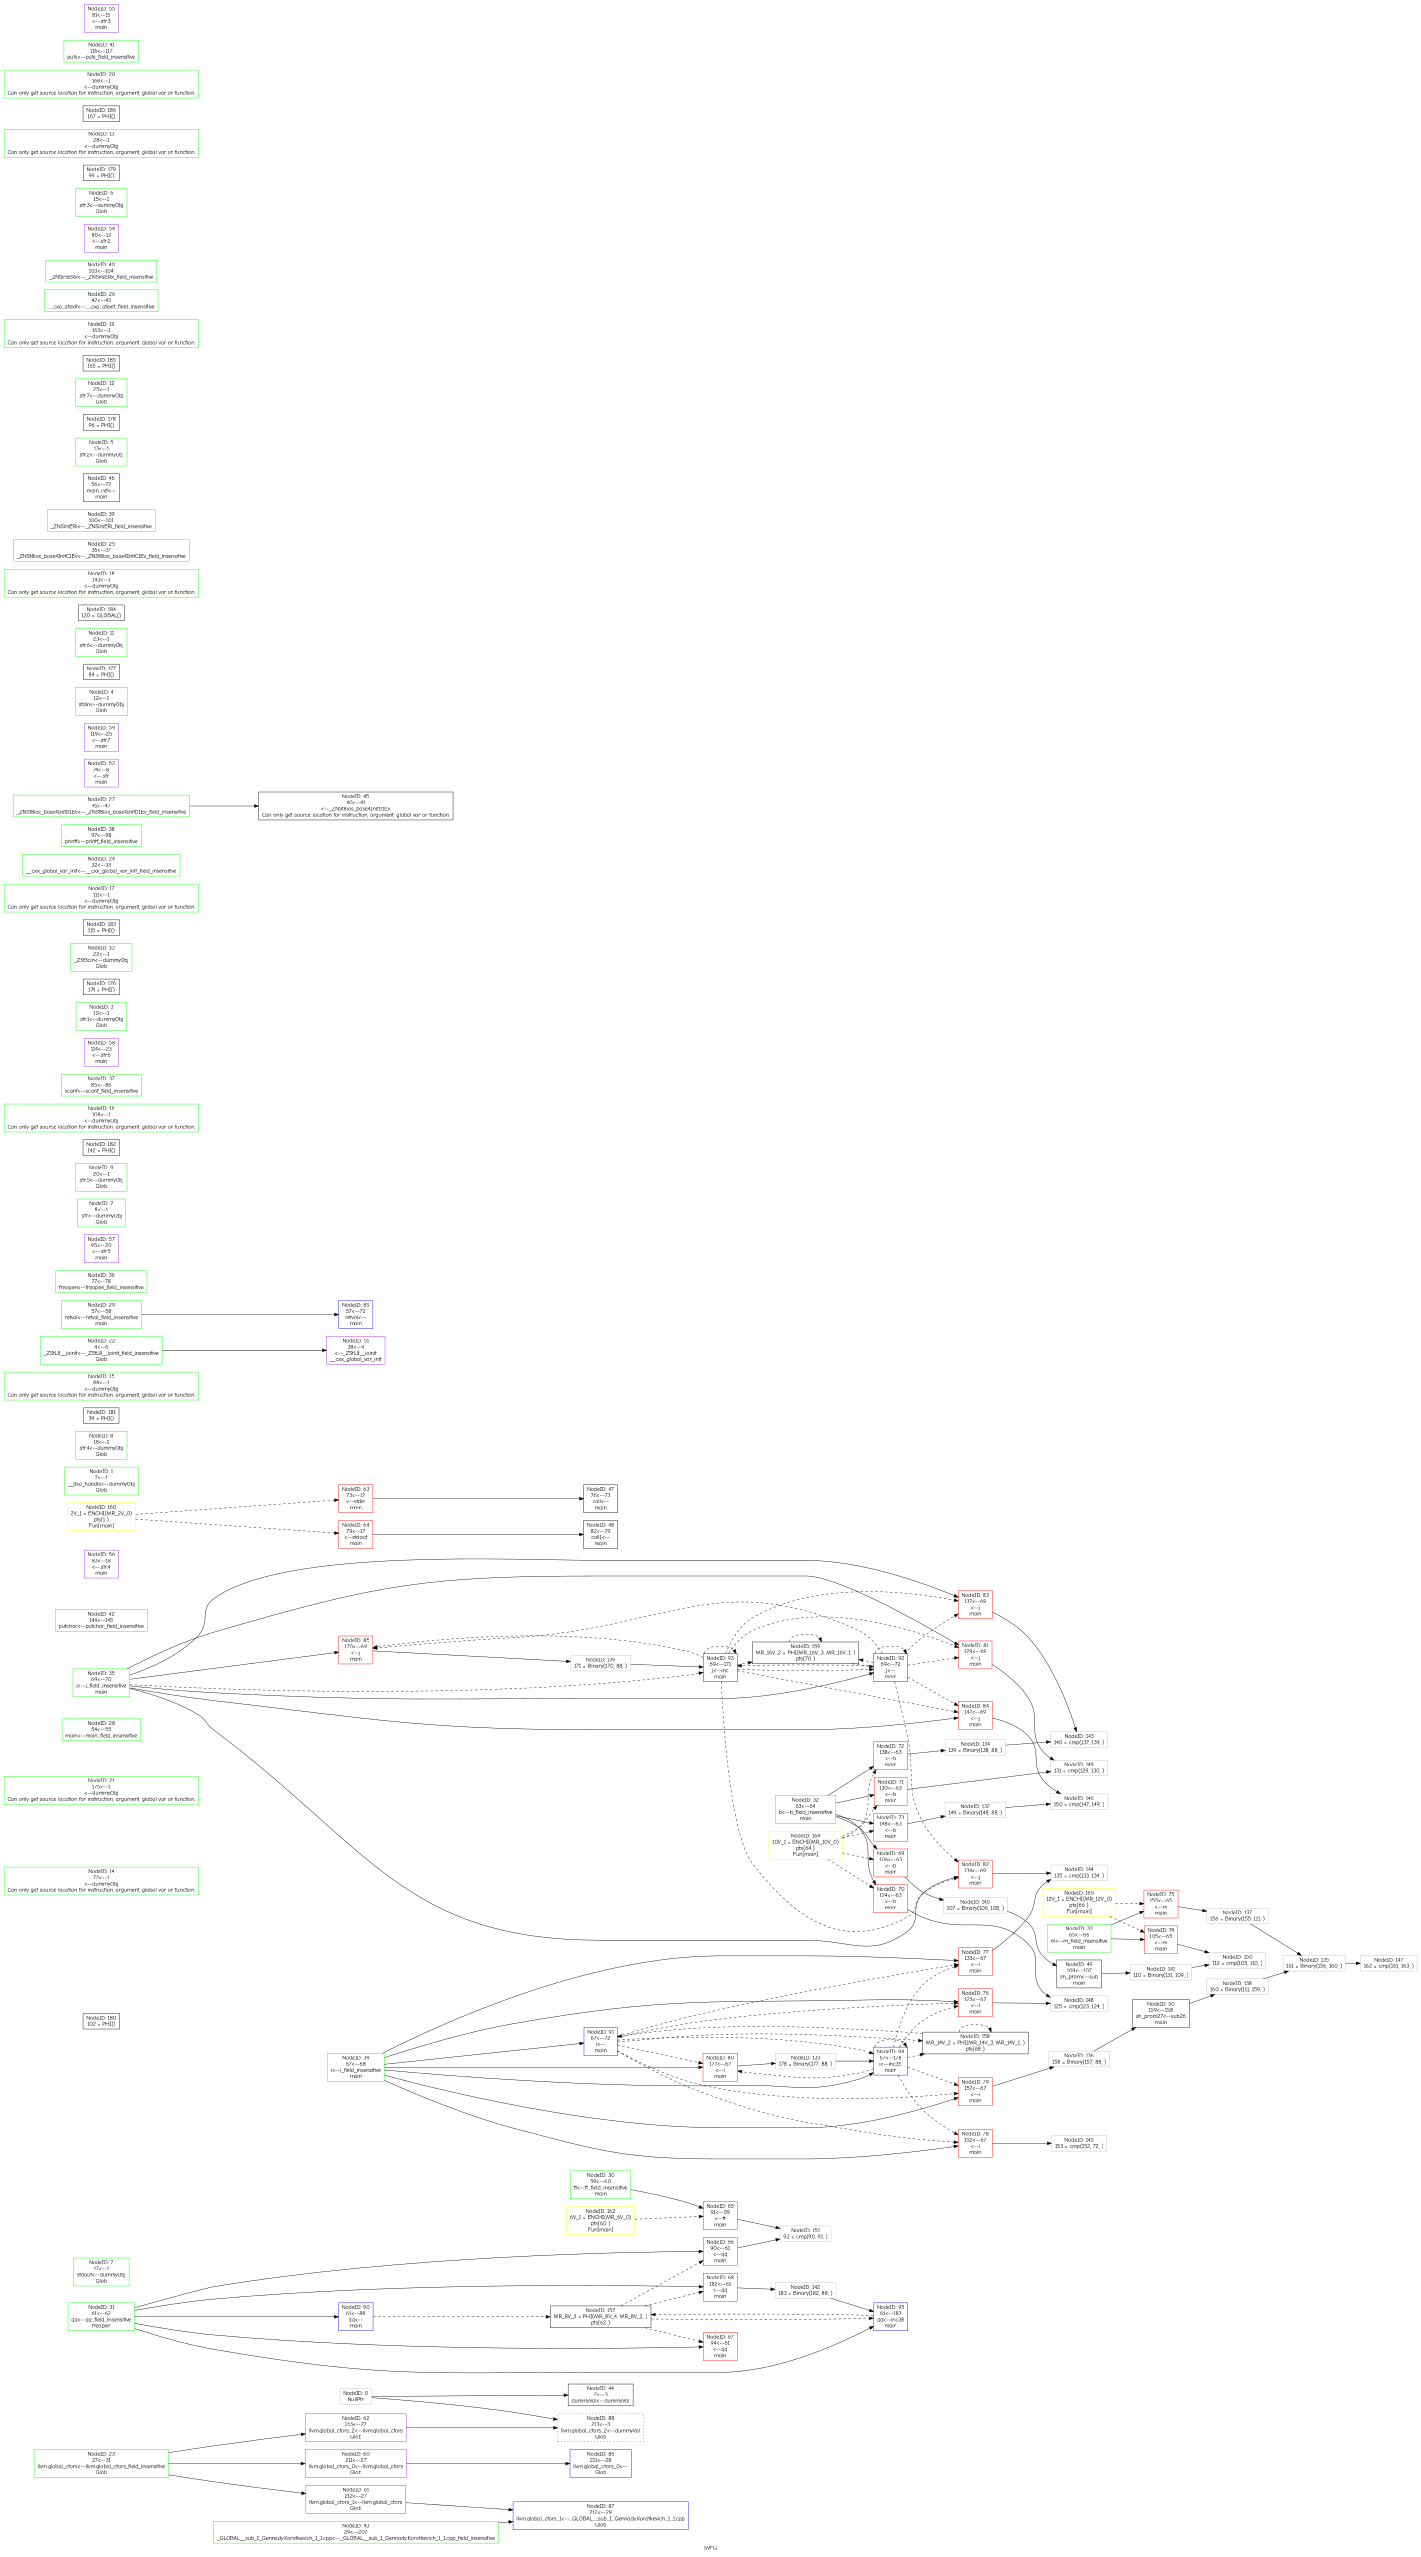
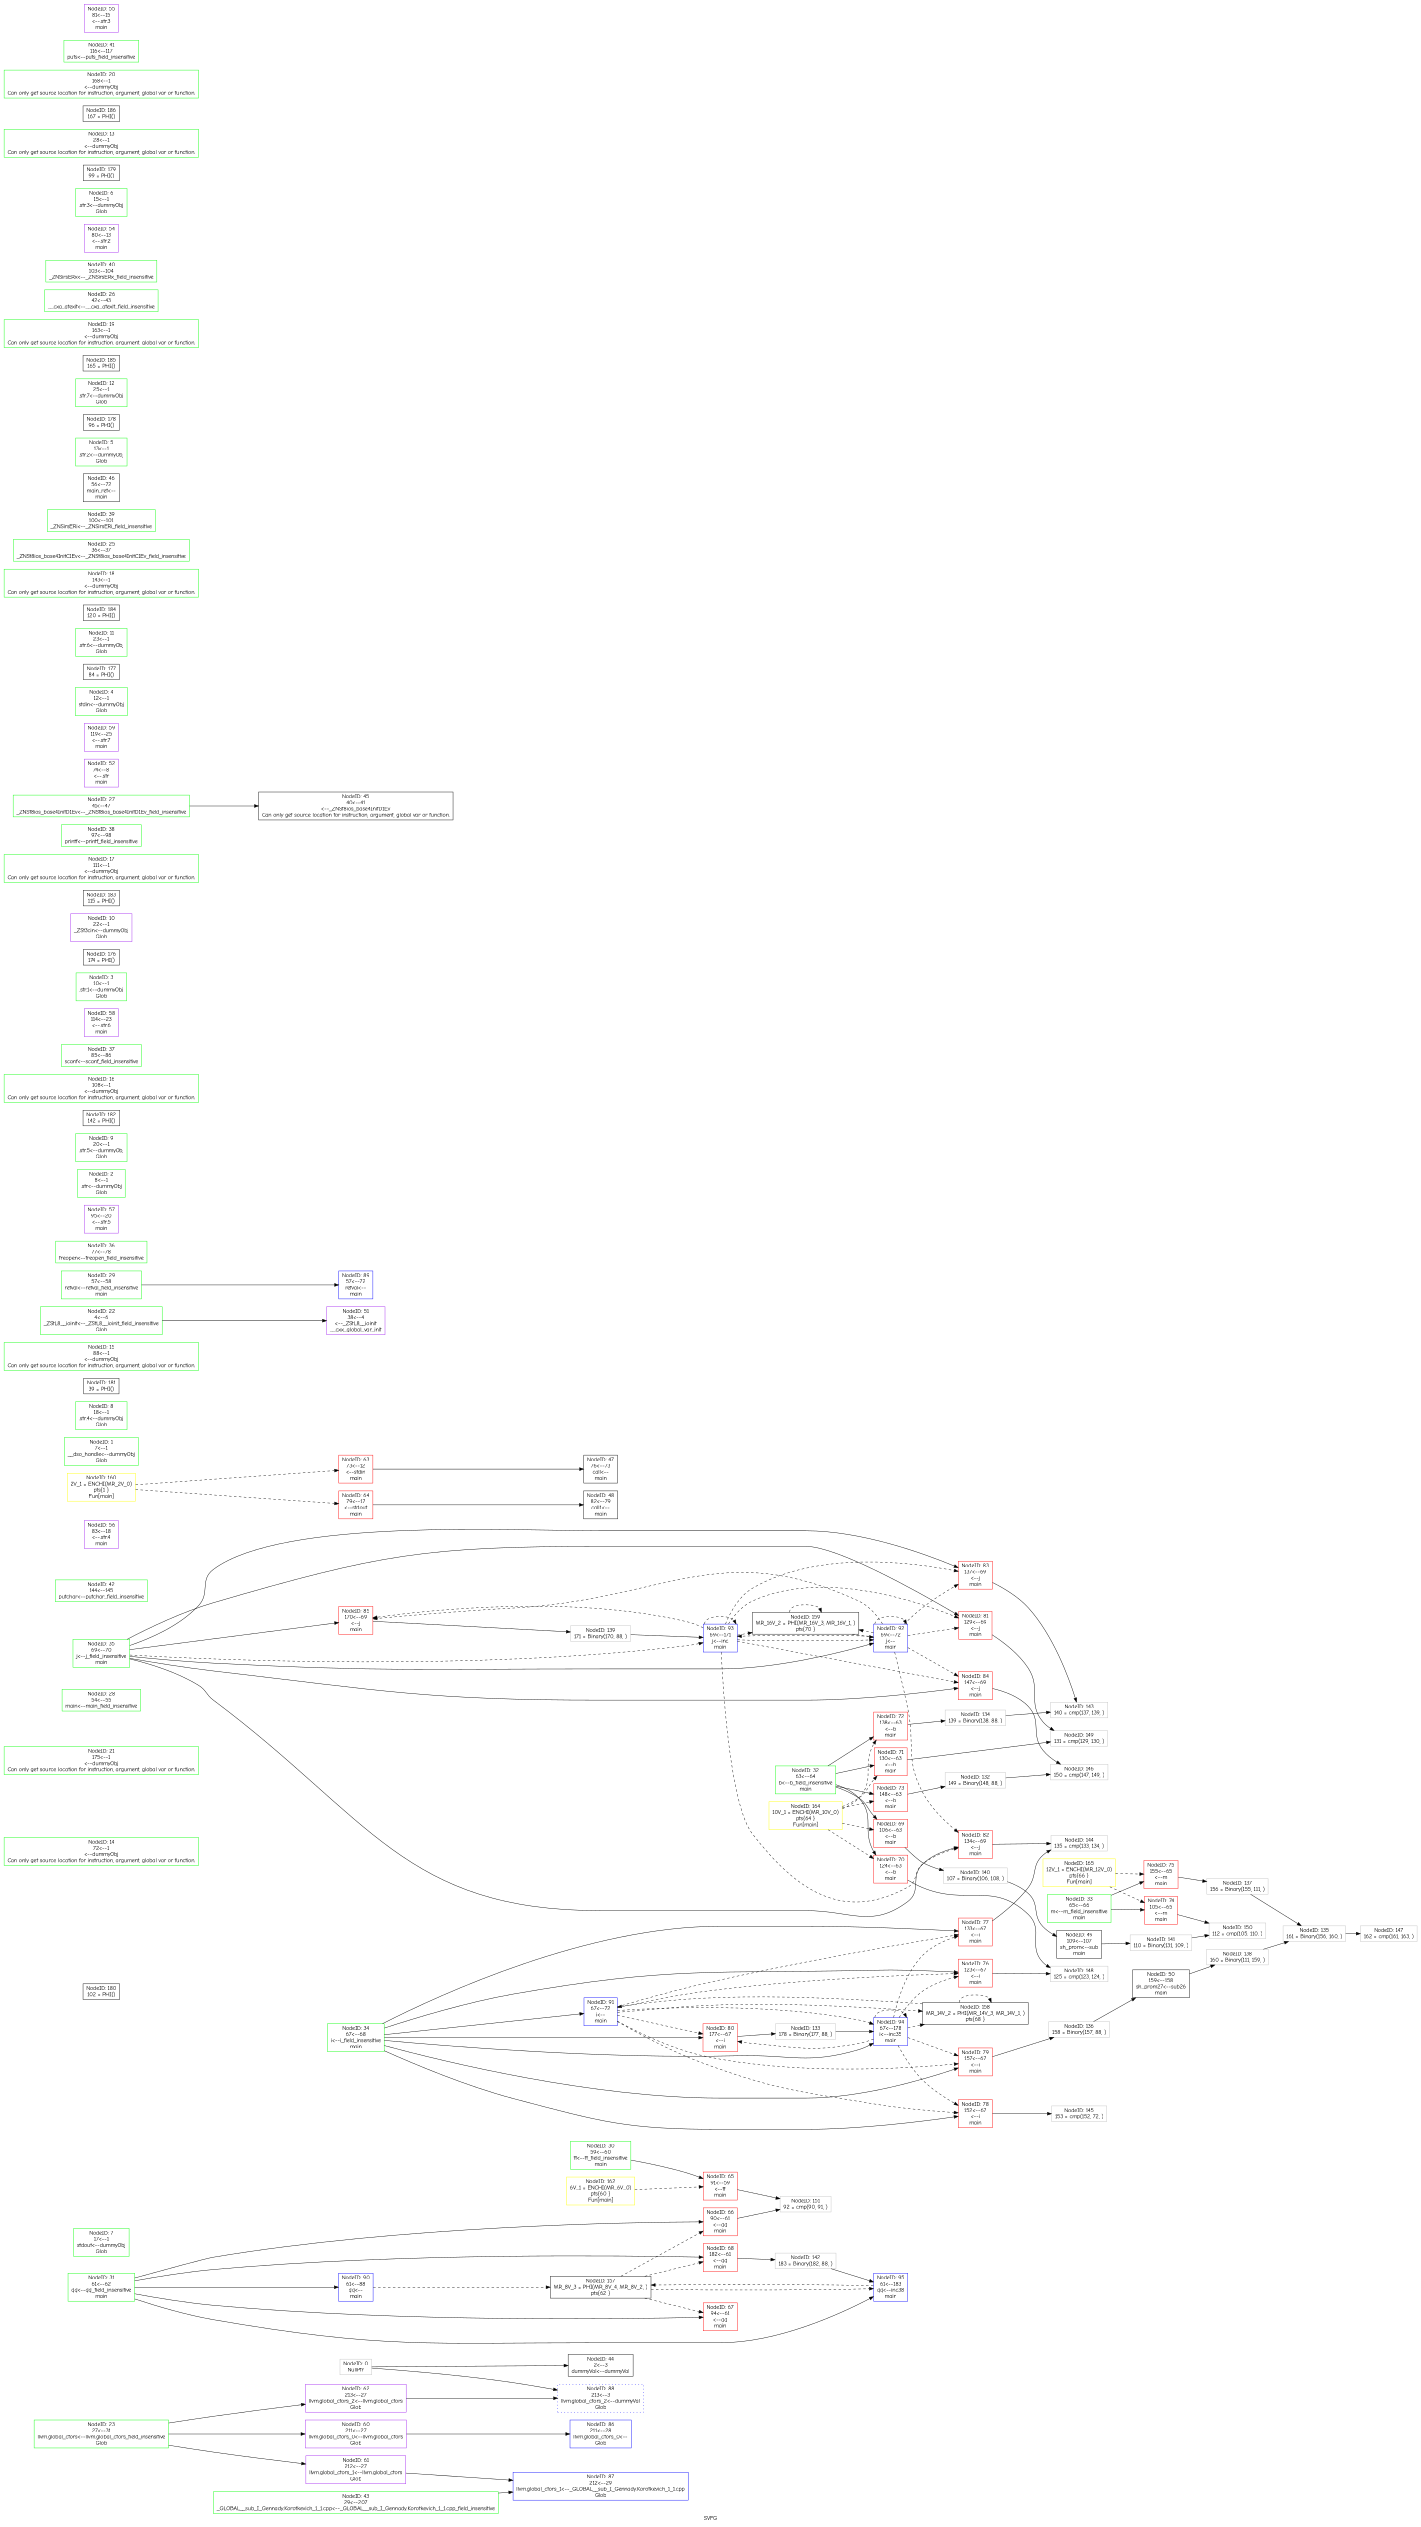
(101, 616) -> (101, 616)
(101, 865) -> none
(101, 957) -> (101, 928)
(101, 2326) -> (101, 2296)
